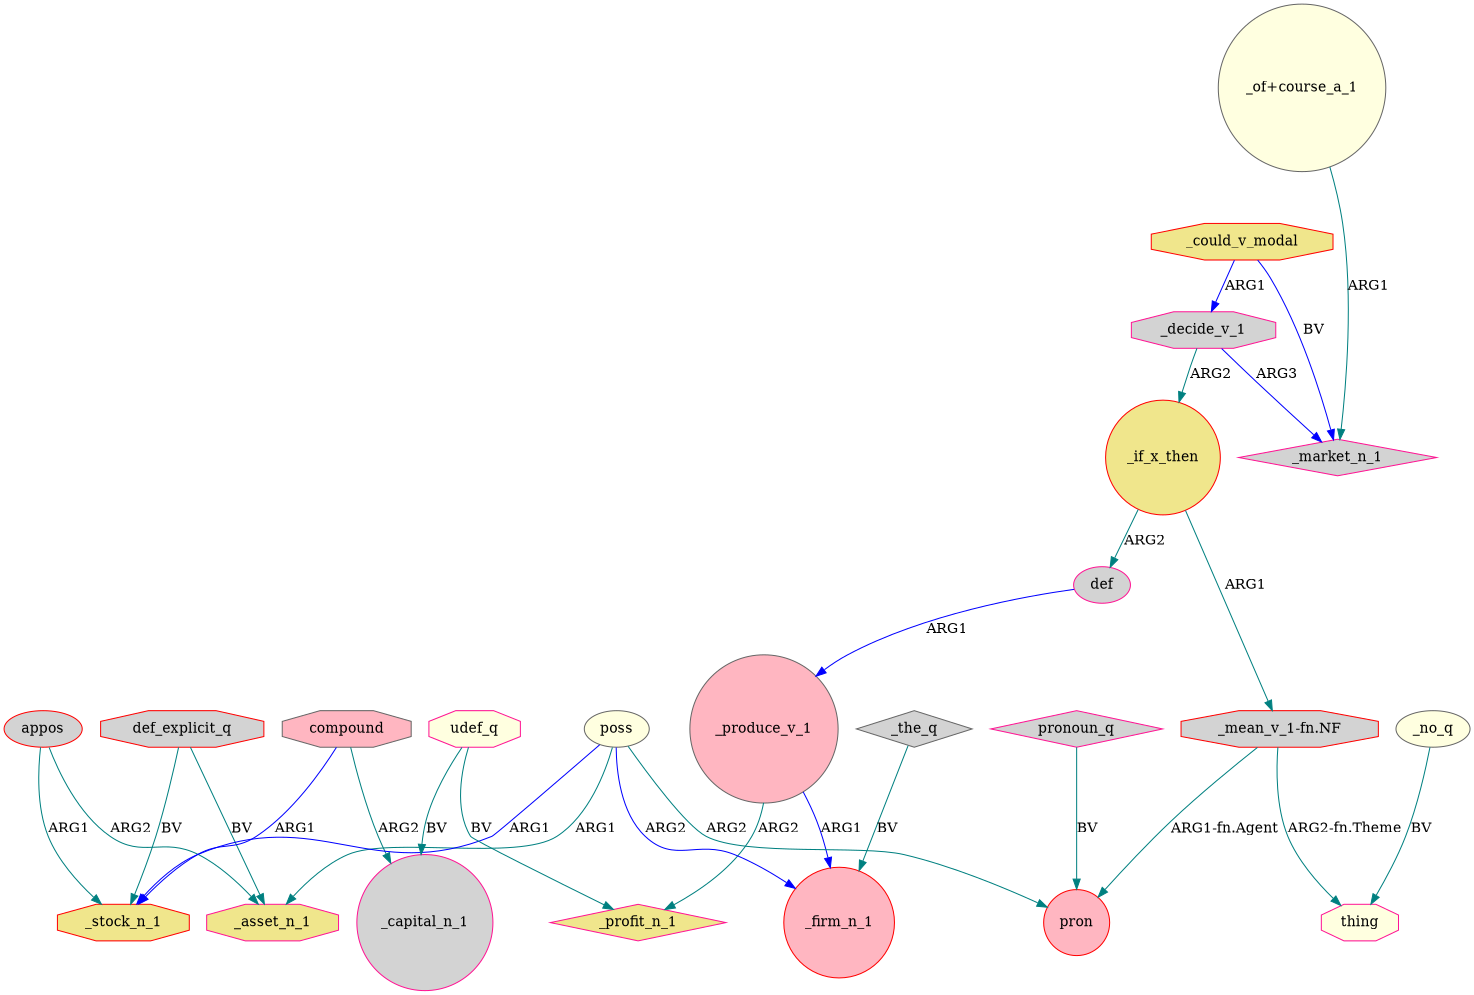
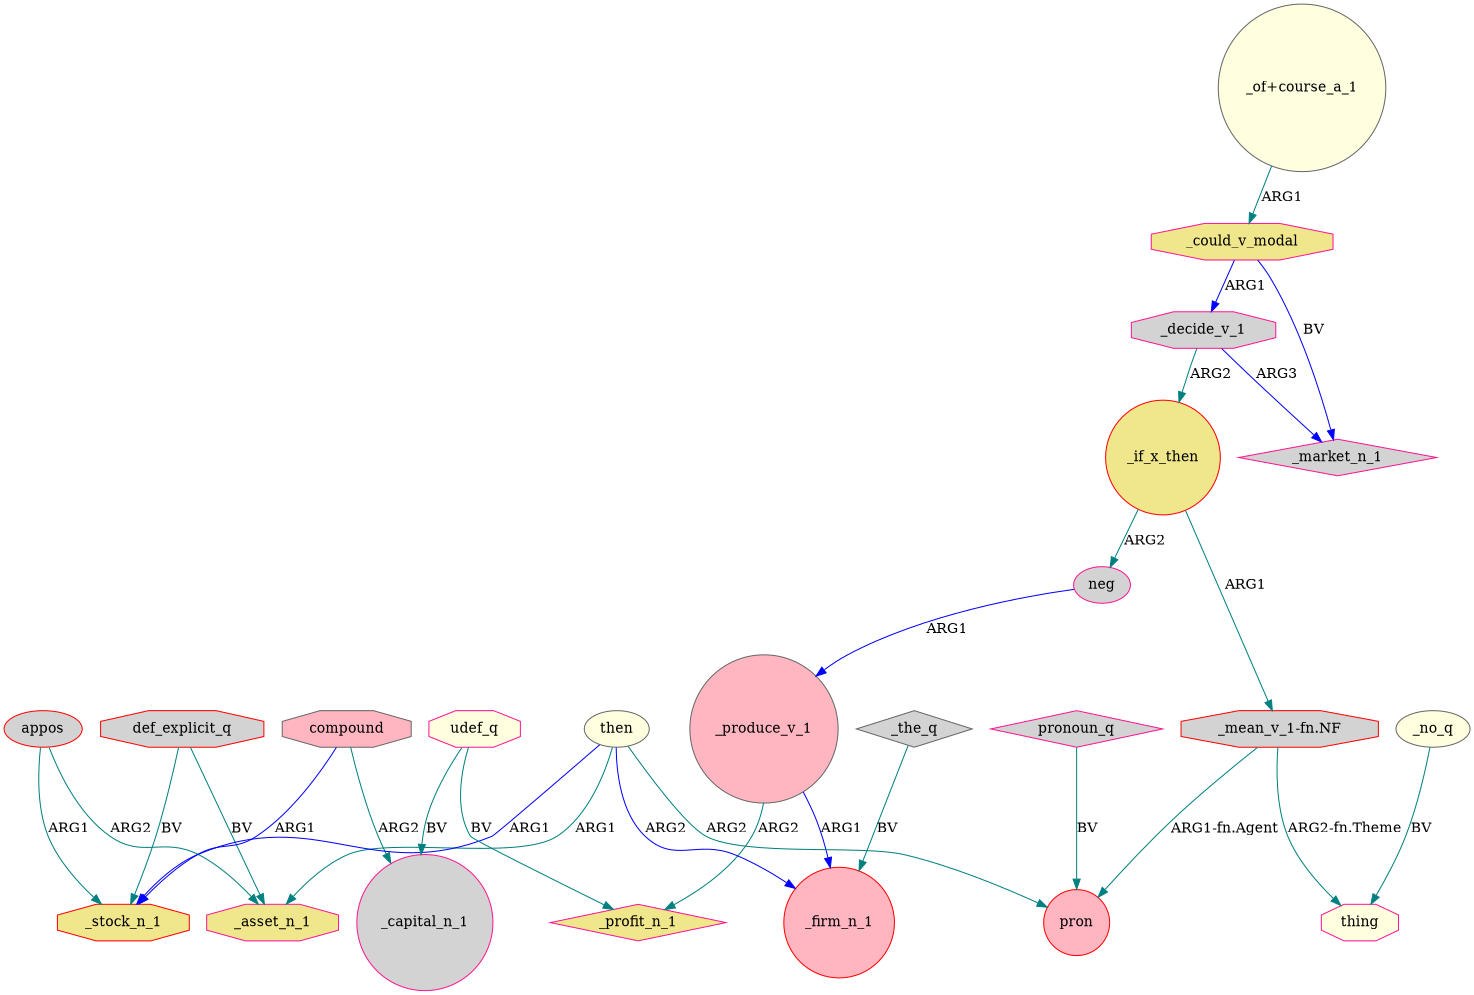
(1242, 242) -> (1242, 242)
(1348, 297) -> (1262, 190)
(1102, 585) -> (1102, 585)
(617, 729) -> (617, 729)
